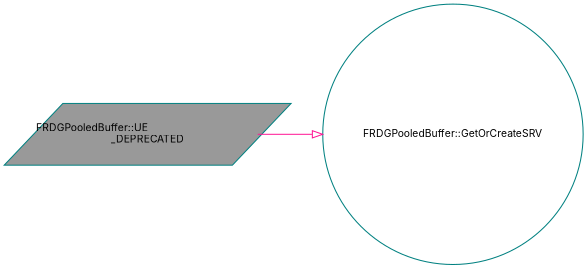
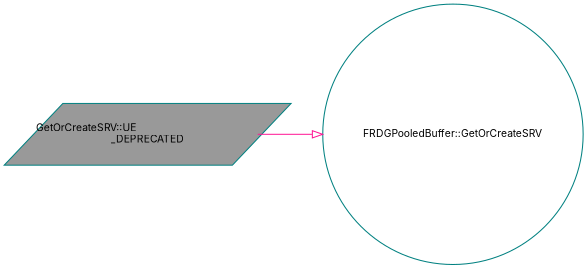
(148, 134) -> (148, 134)
